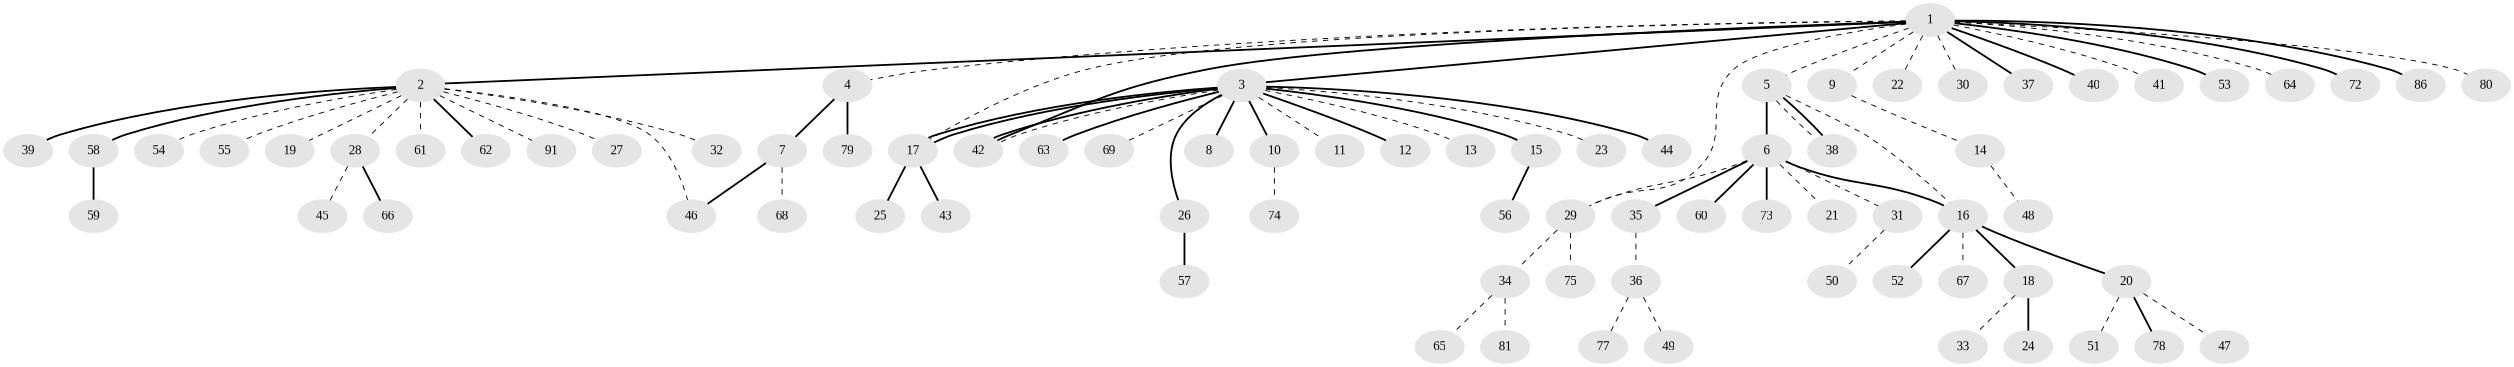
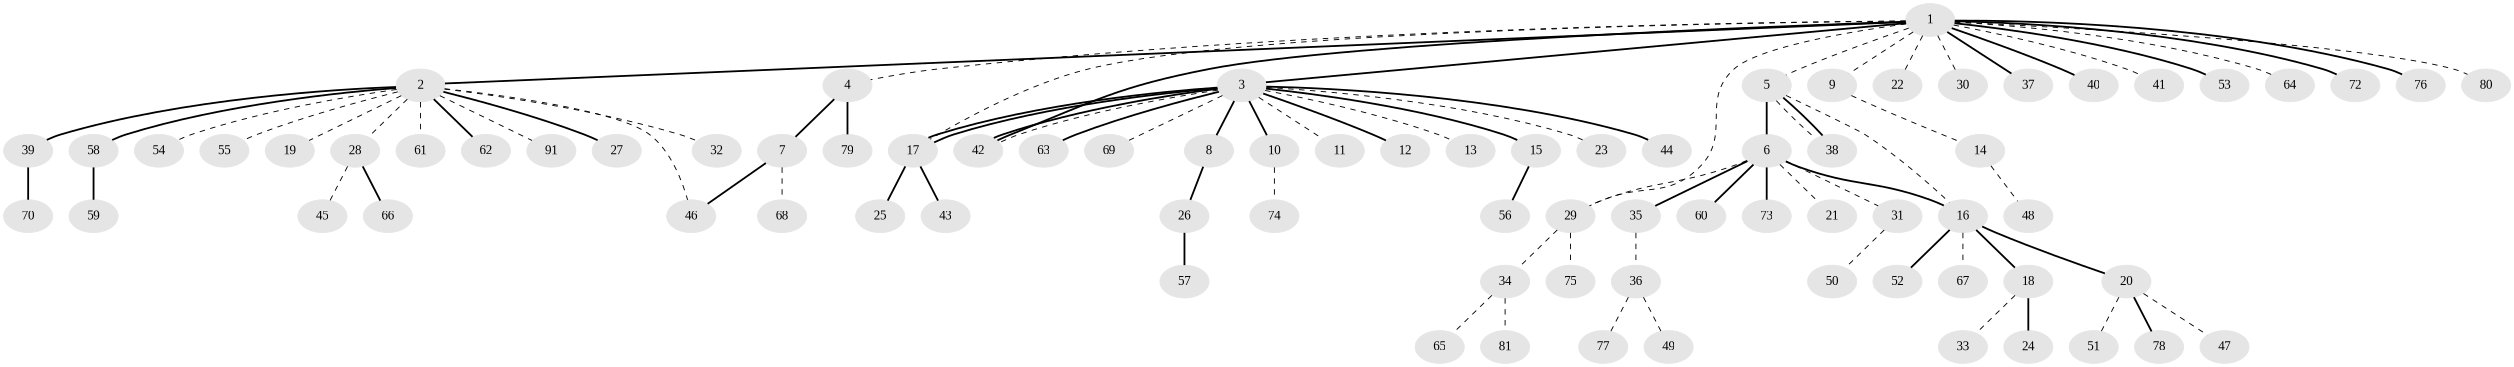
(2421, 85) -> (2421, 85)
(521, 113) -> (521, 113)
(1175, 137) -> (1197, 183)
none -> (28, 216)
